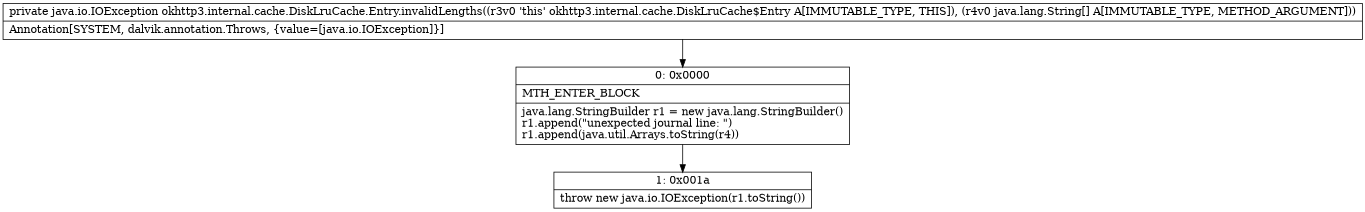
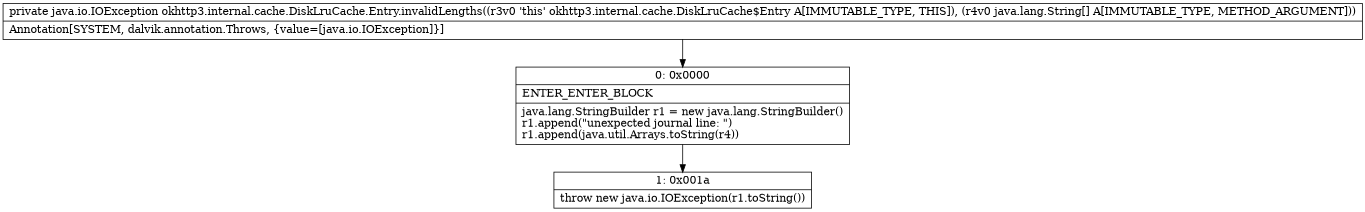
(581, 94) -> (588, 94)
